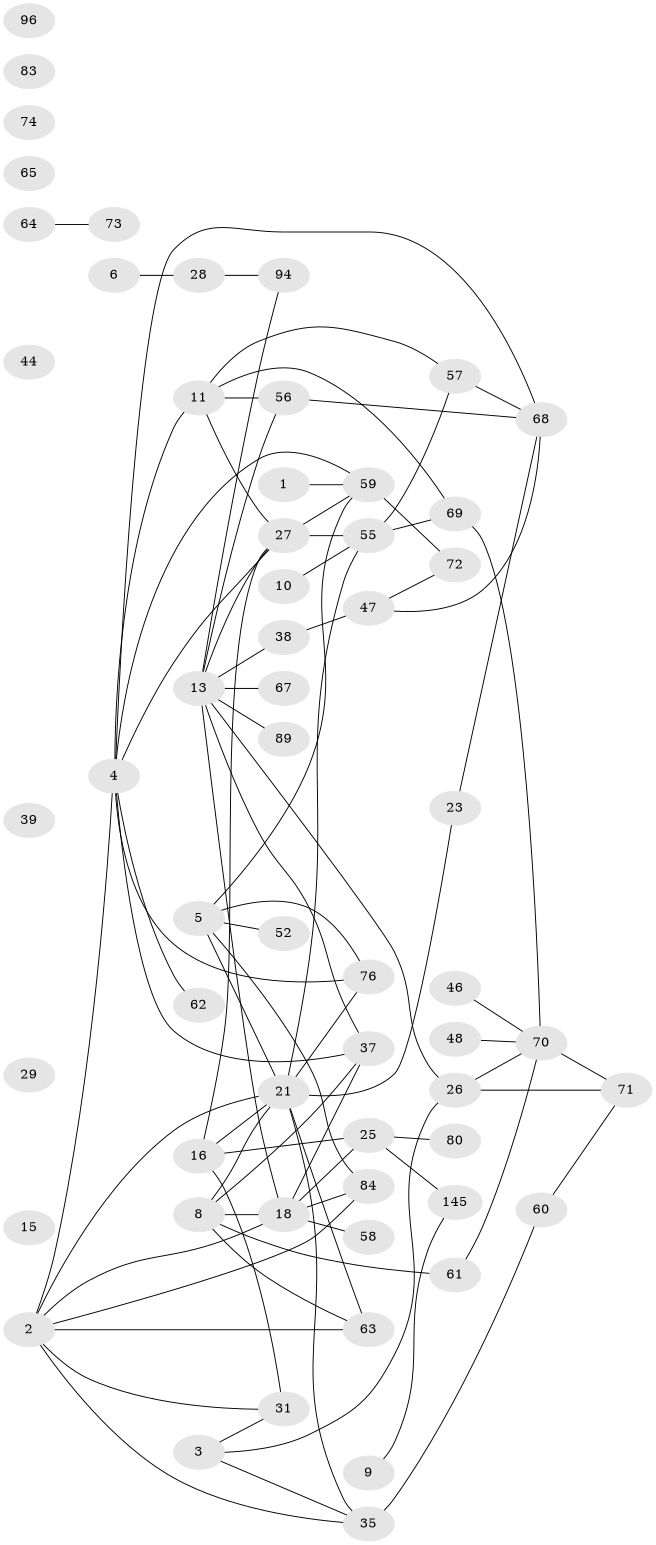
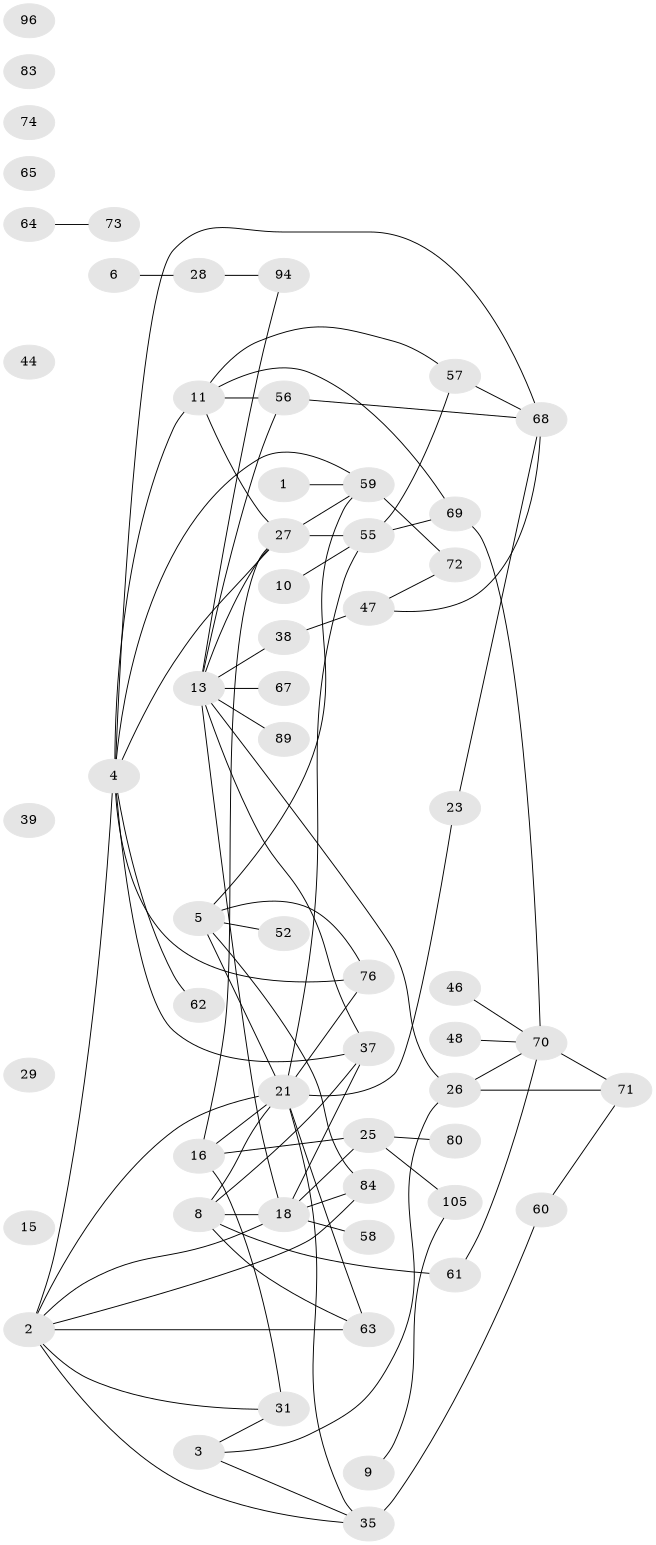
(455, 1202) -> (455, 1202)
